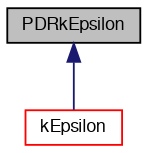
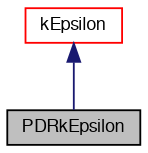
(74, 86) -> (74, 86)
